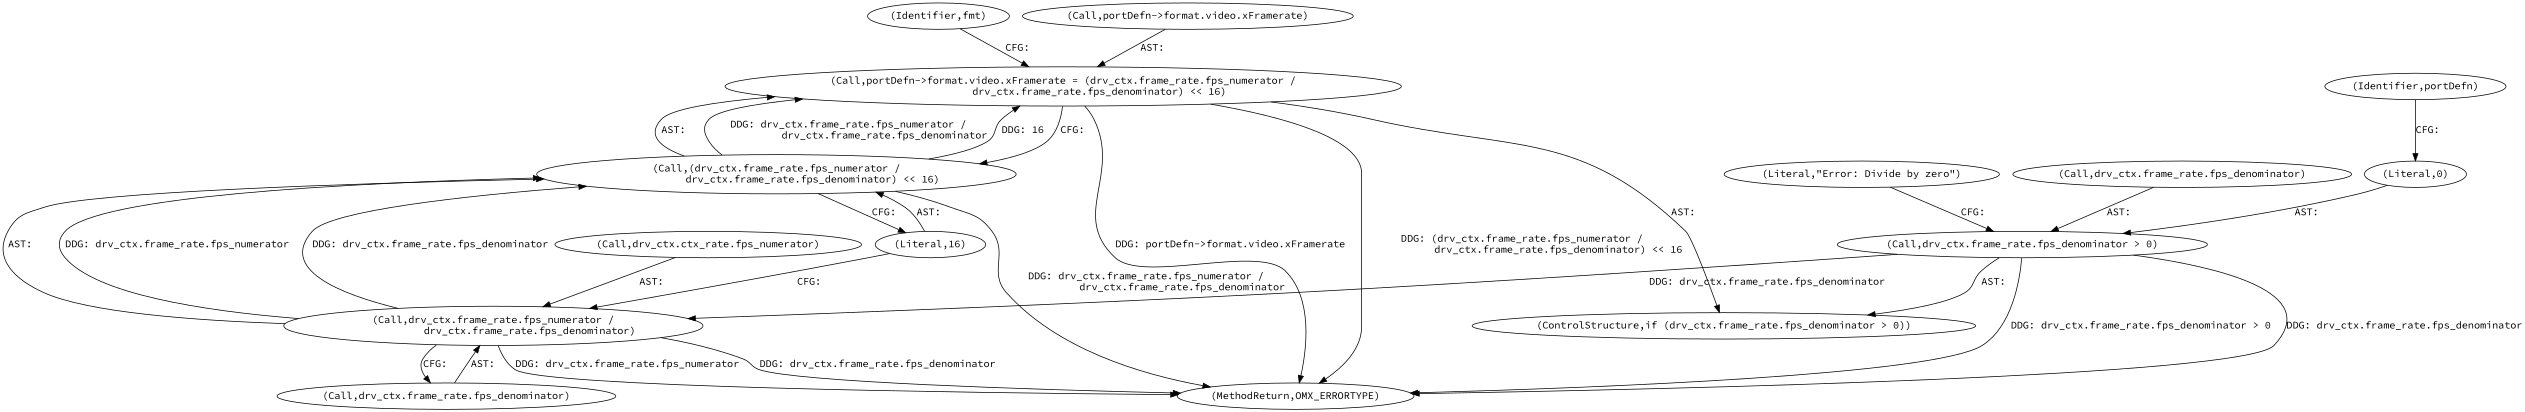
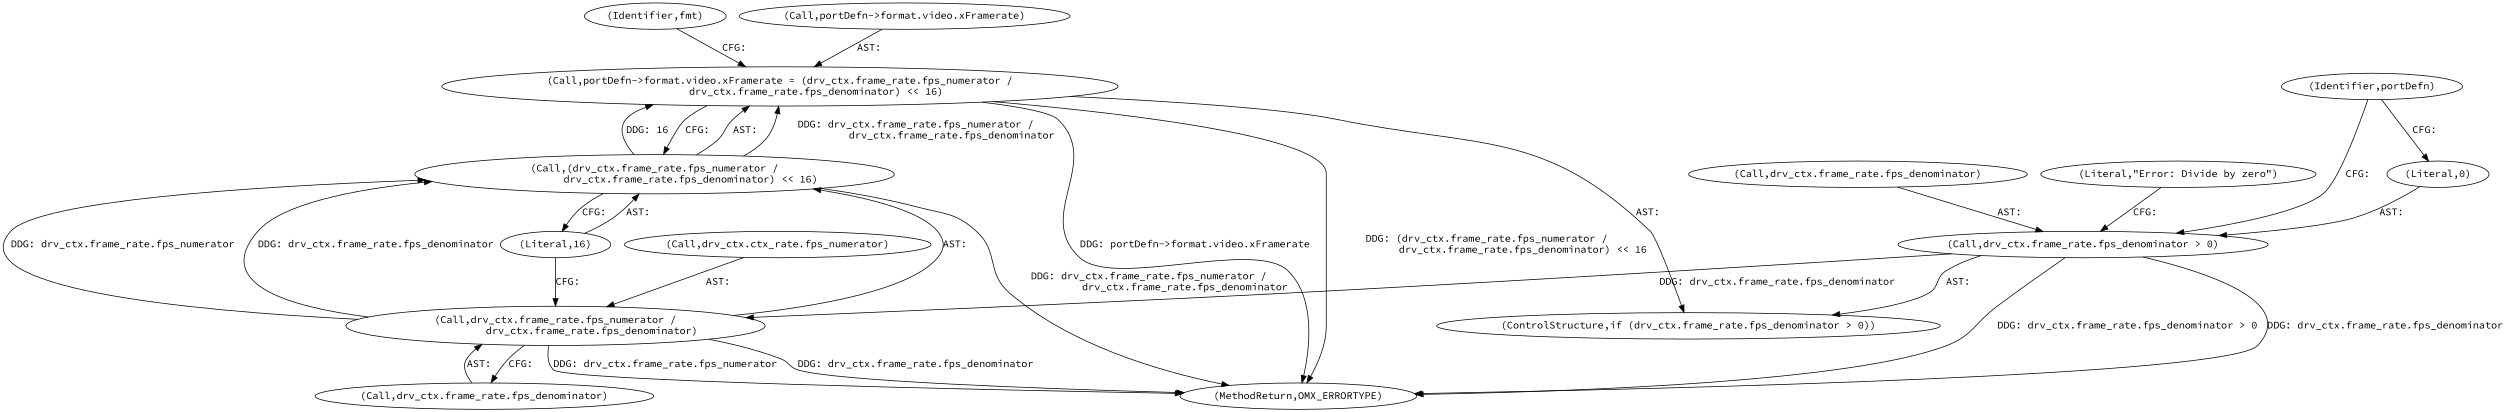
none -> (2305, 204)
